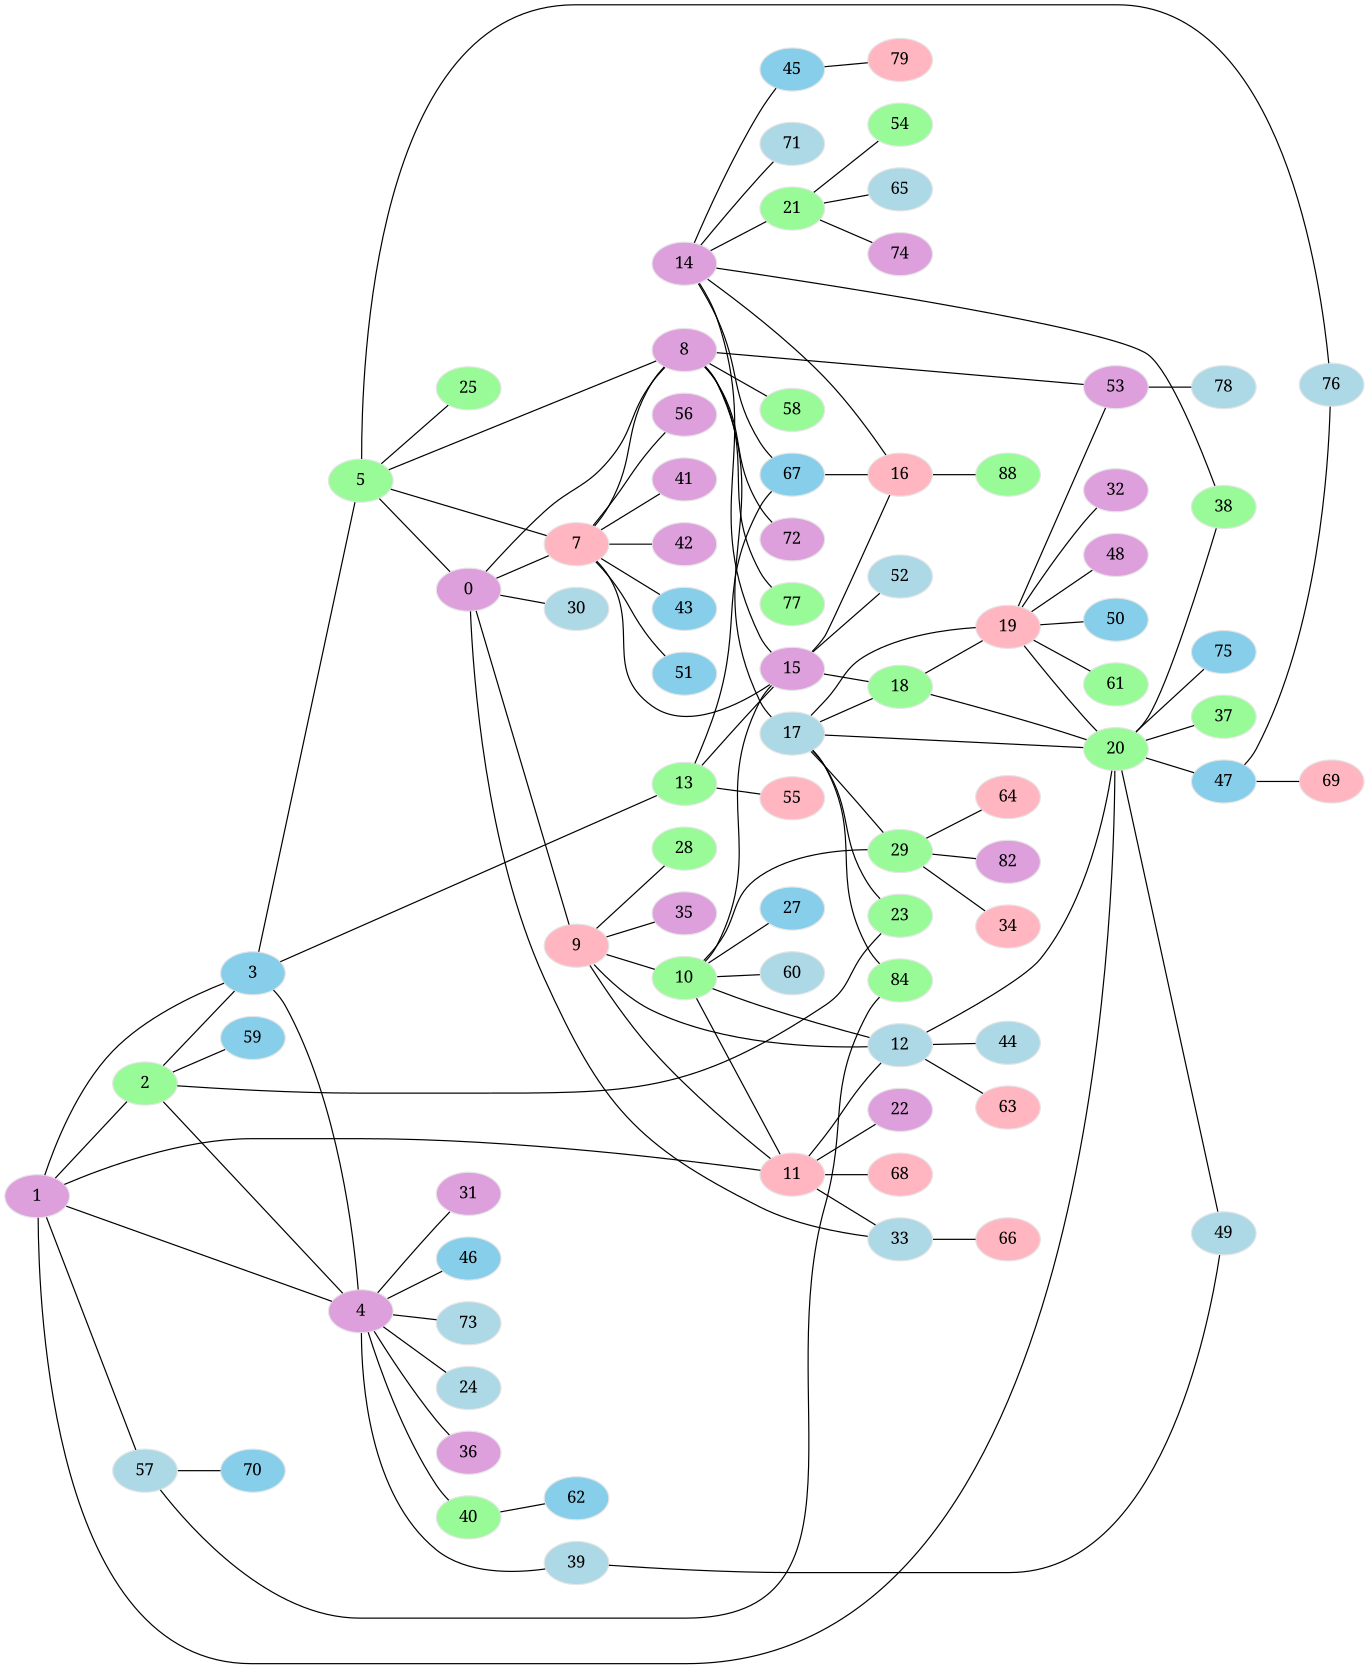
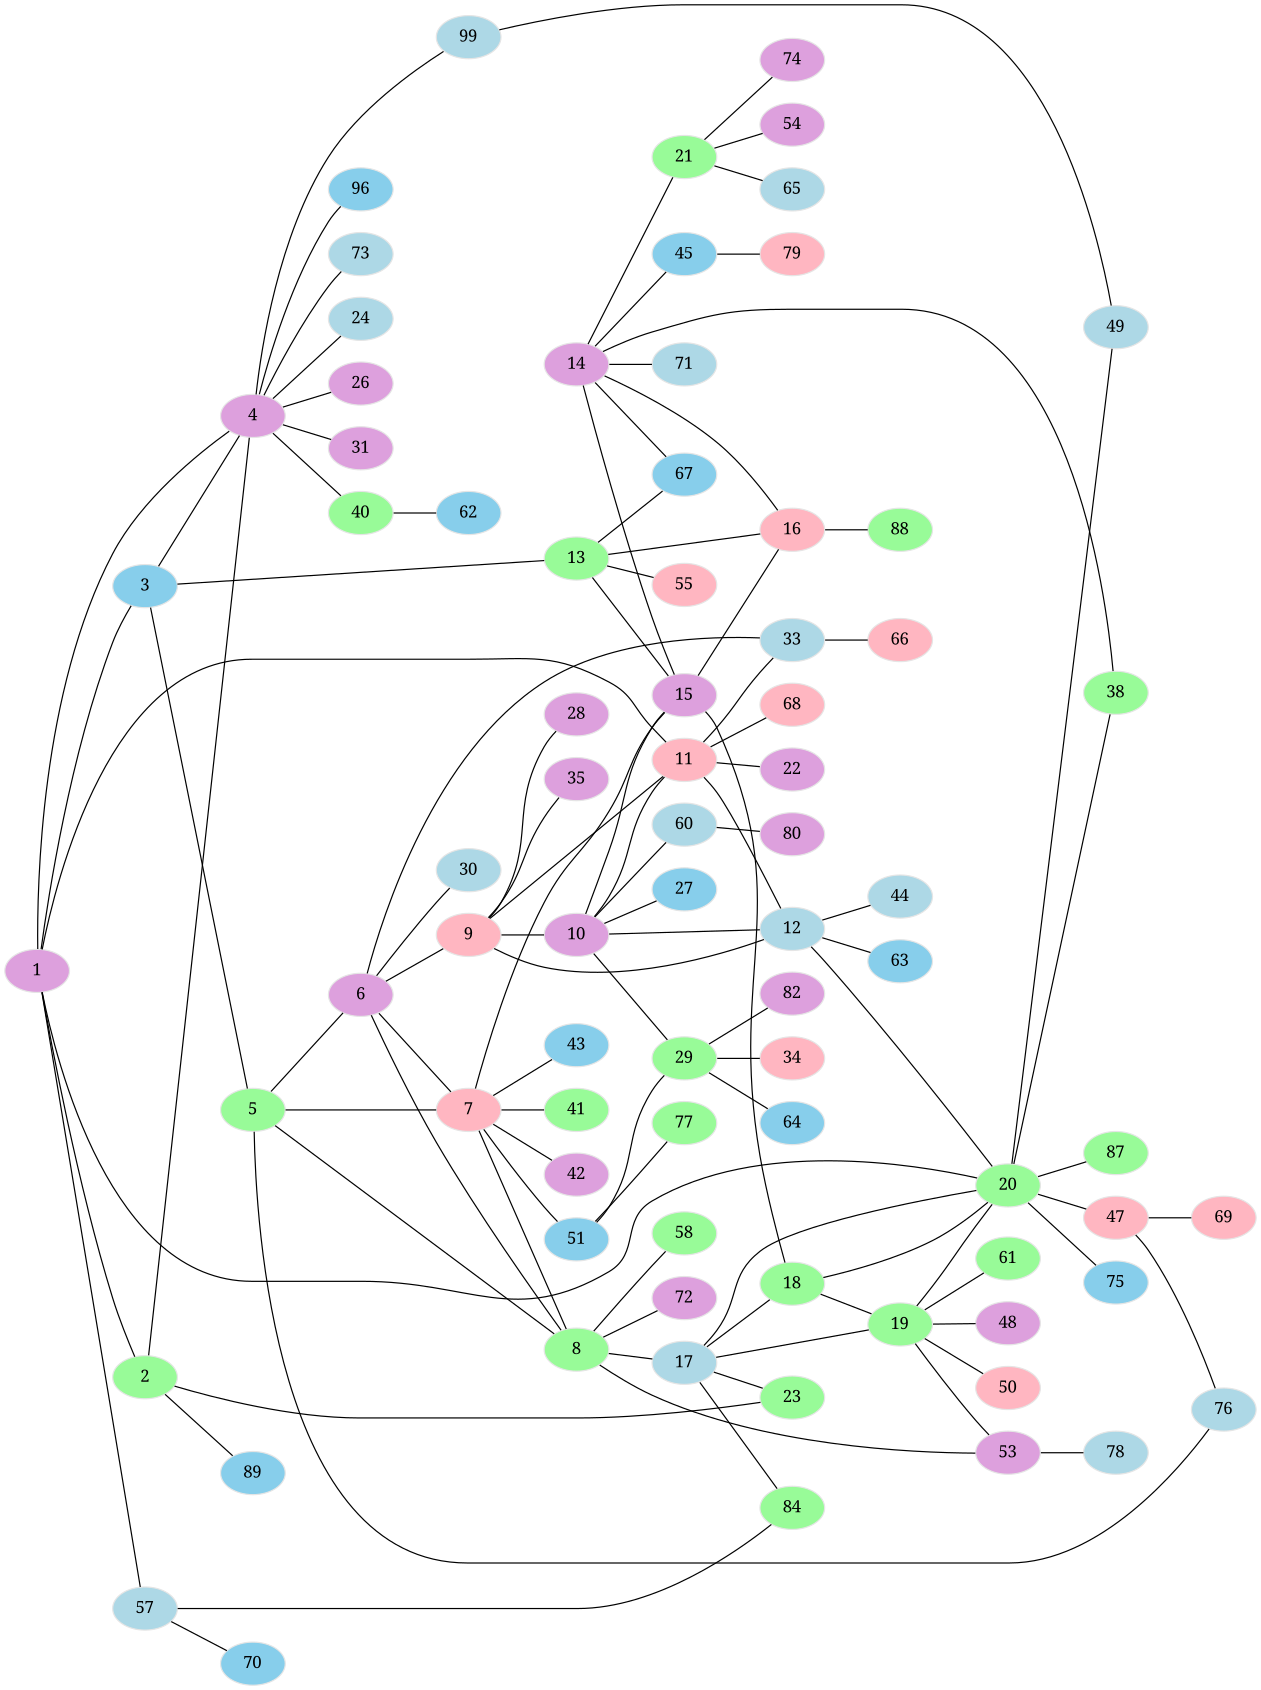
(900, 125) -> (792, 125)
(684, 350) -> (577, 1350)
(469, 388) -> none
(684, 415) -> none
(846, 475) -> (684, 544)
(738, 477) -> (632, 1182)
(684, 479) -> (577, 1110)
(1116, 490) -> none
(900, 577) -> none
(469, 590) -> (361, 995)
(1116, 620) -> (1008, 1388)
(1008, 627) -> (900, 1324)
(1224, 717) -> (1116, 1153)
(1224, 781) -> (1116, 1218)
(848, 792) -> (630, 1149)
(1008, 797) -> (792, 1123)
none -> (792, 834)
(684, 849) -> (577, 714)
(684, 978) -> (577, 935)
(199, 1028) -> none
(253, 1038) -> (253, 1473)
(1008, 1108) -> (900, 961)
(469, 1259) -> (361, 189)
(469, 1453) -> (361, 384)
(577, 1563) -> (469, 37)
